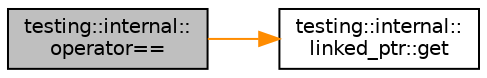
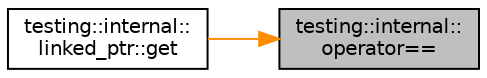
(233, 39) -> (233, 39)
